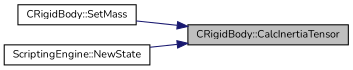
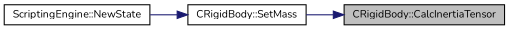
(164, 46) -> (164, 15)
